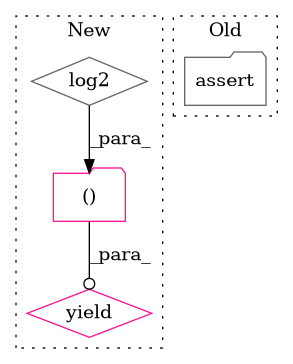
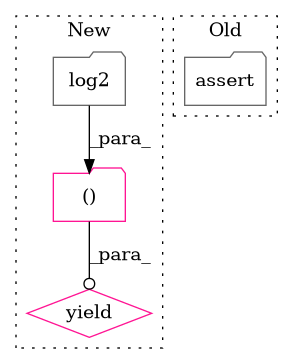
(89, 81) -> (89, 81)
